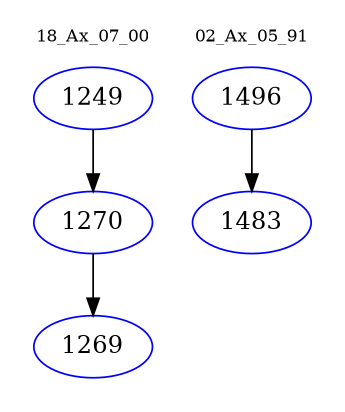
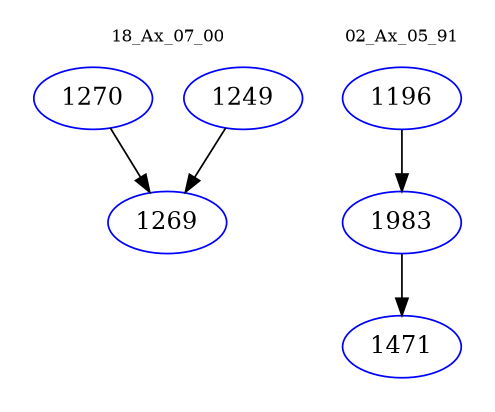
(252, 98) -> (402, 98)
(93, 152) -> (210, 153)
(252, 223) -> (402, 223)
none -> (402, 347)
